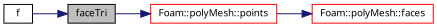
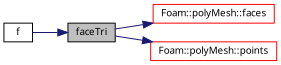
(289, 14) -> (129, 27)
